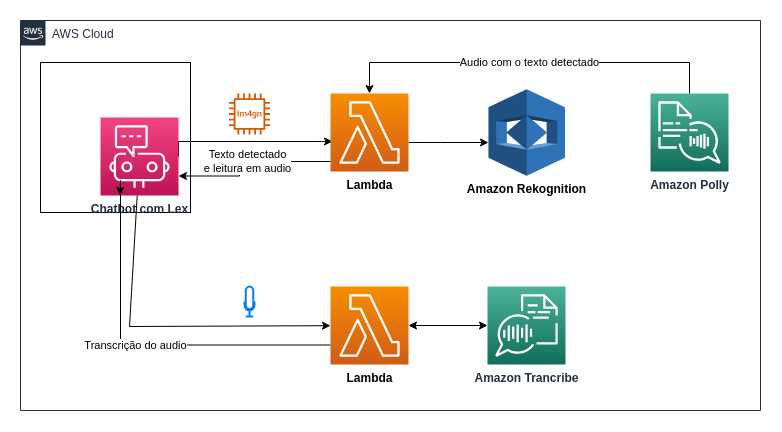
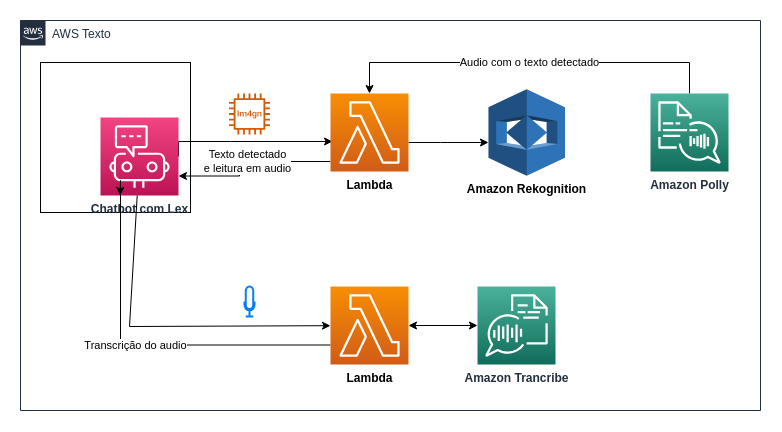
(80, 35) -> (81, 35)
(527, 326) -> (517, 326)
